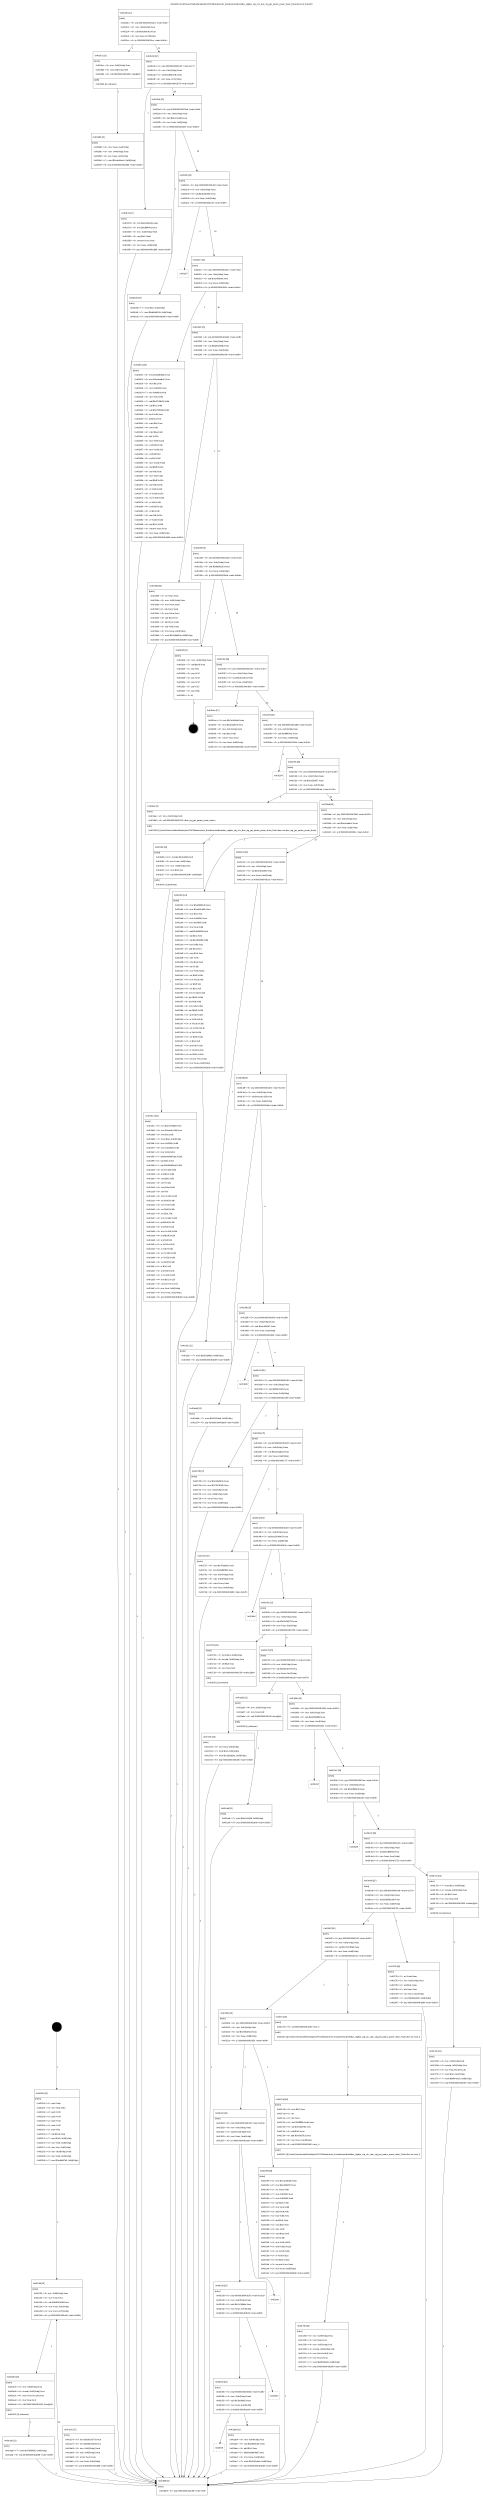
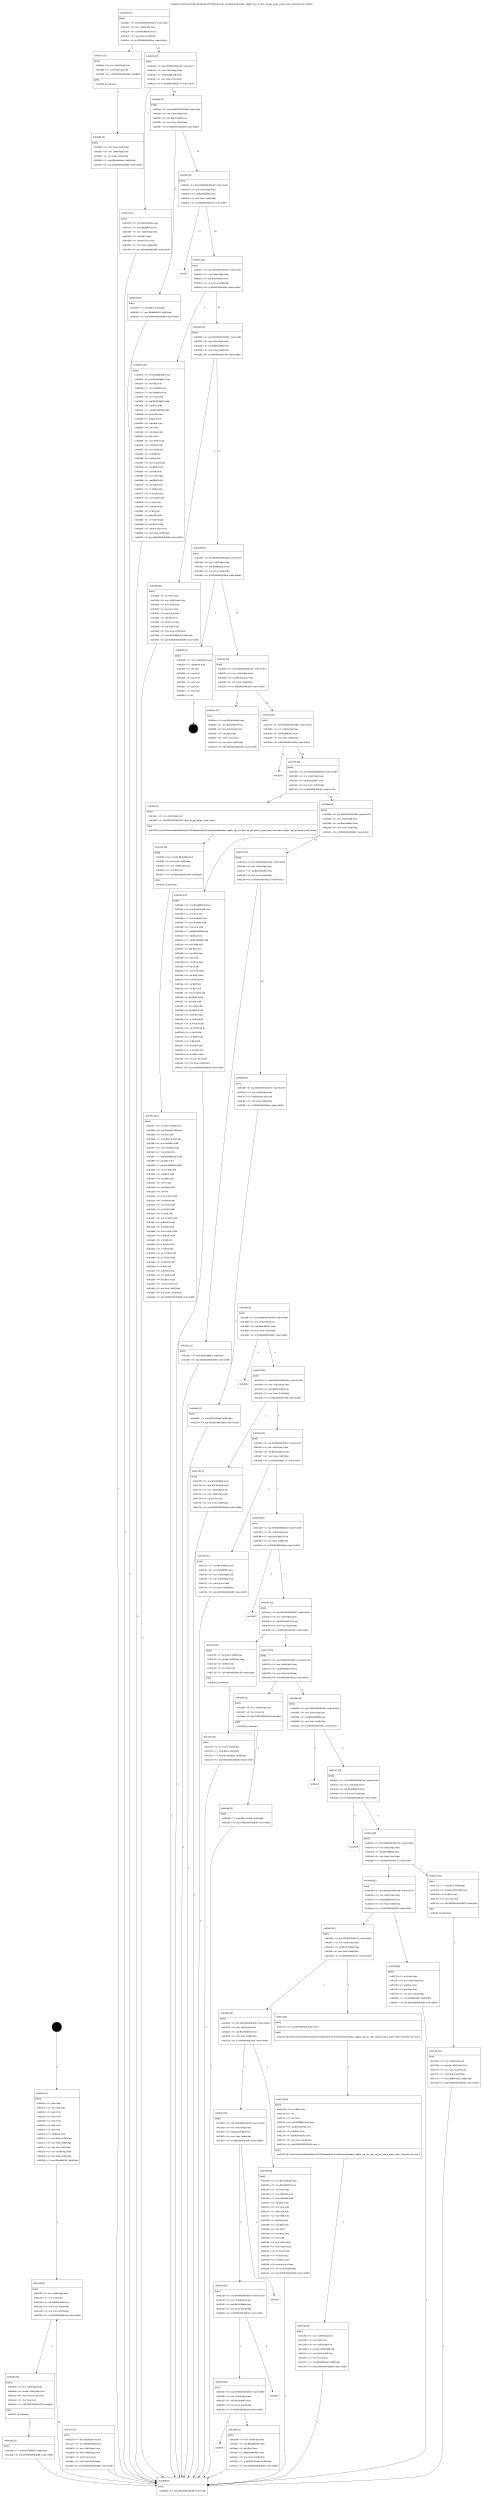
(262, 1206) -> none
